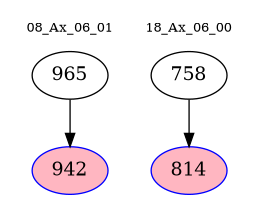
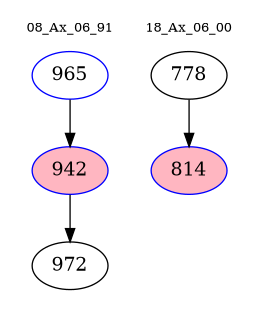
(70, 28) -> (70, 28)
(70, 75) -> (70, 75)
(189, 75) -> (189, 75)
none -> (70, 266)
